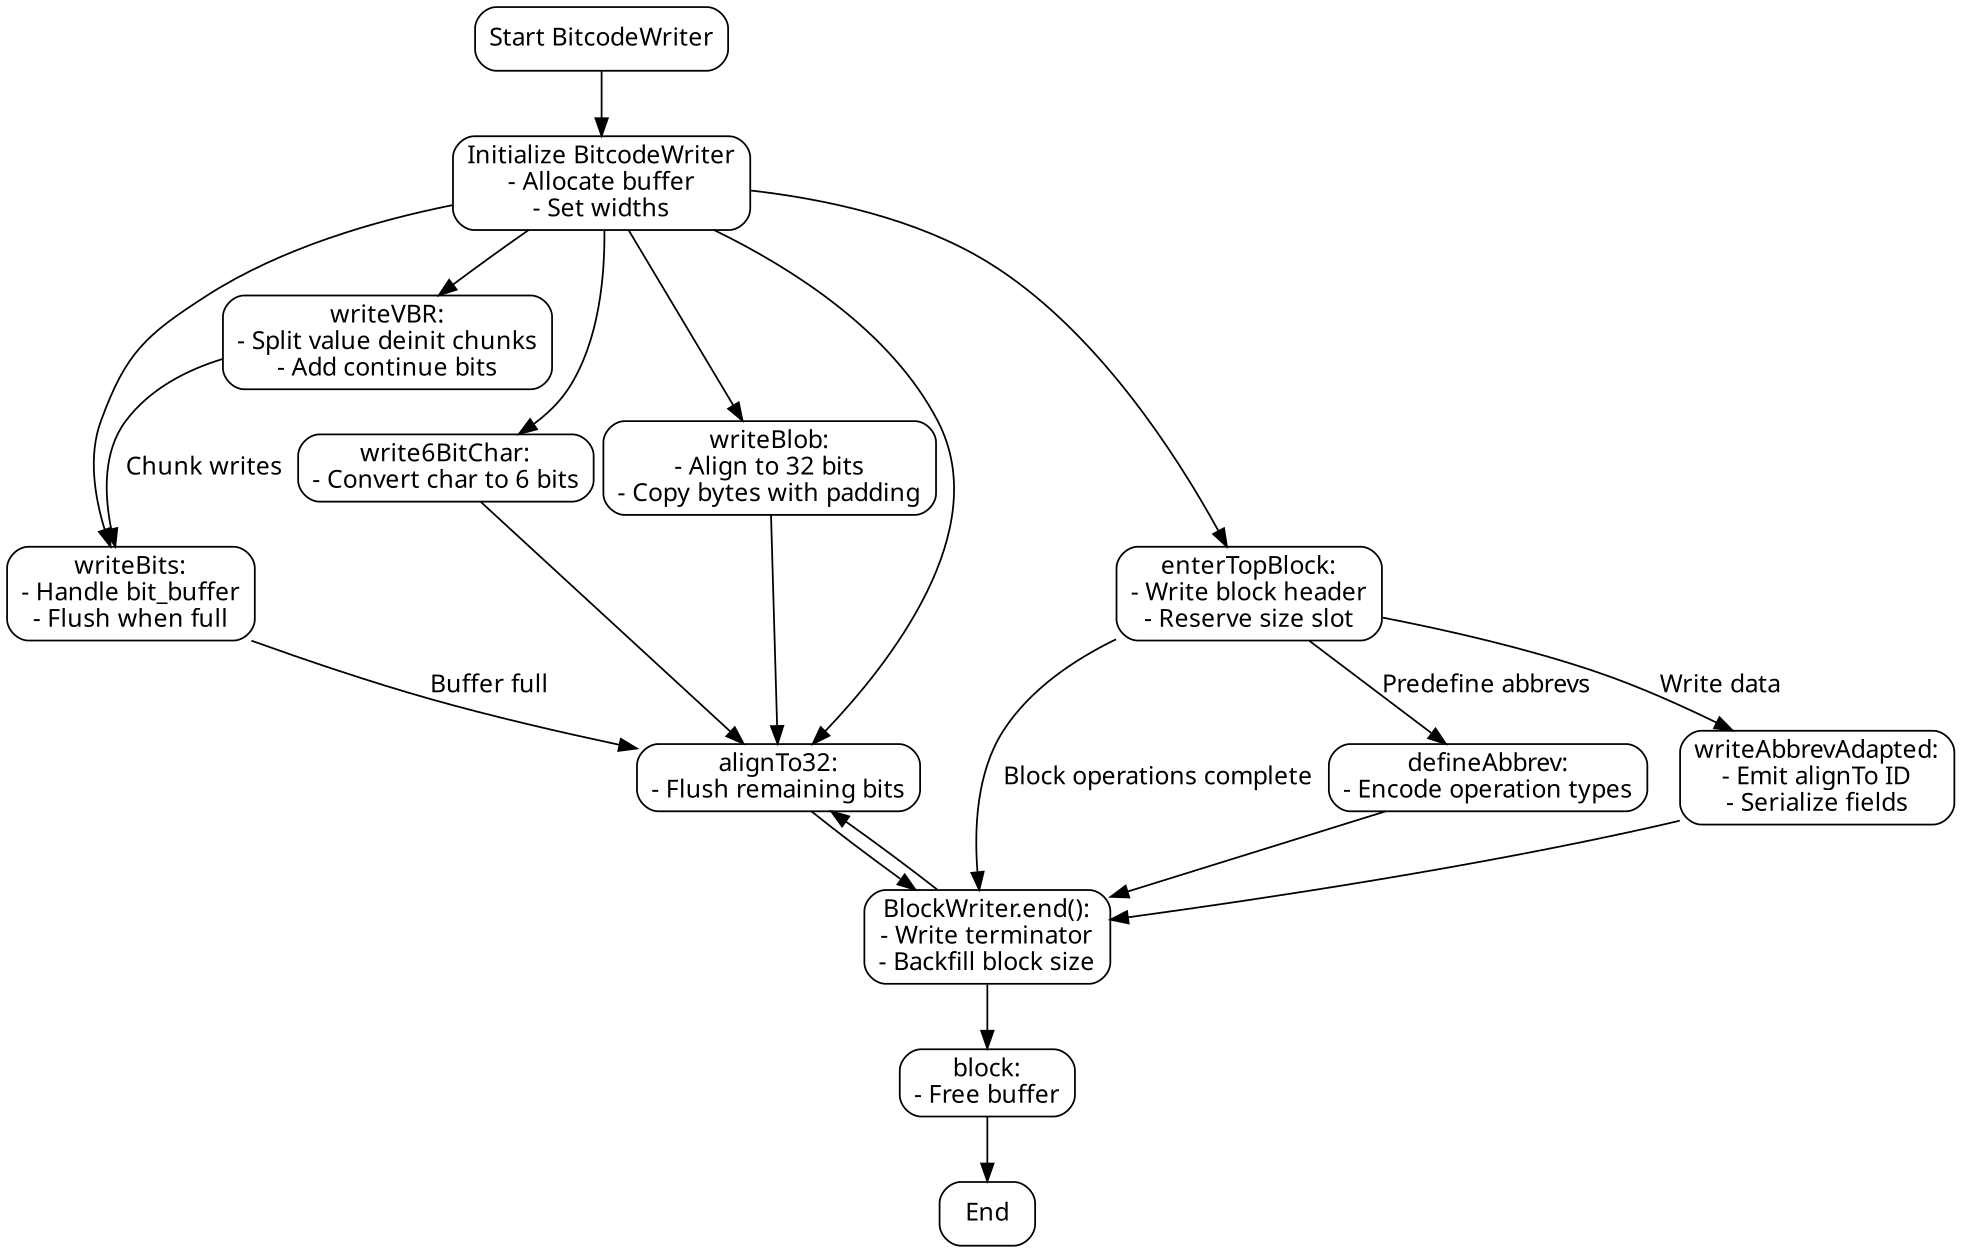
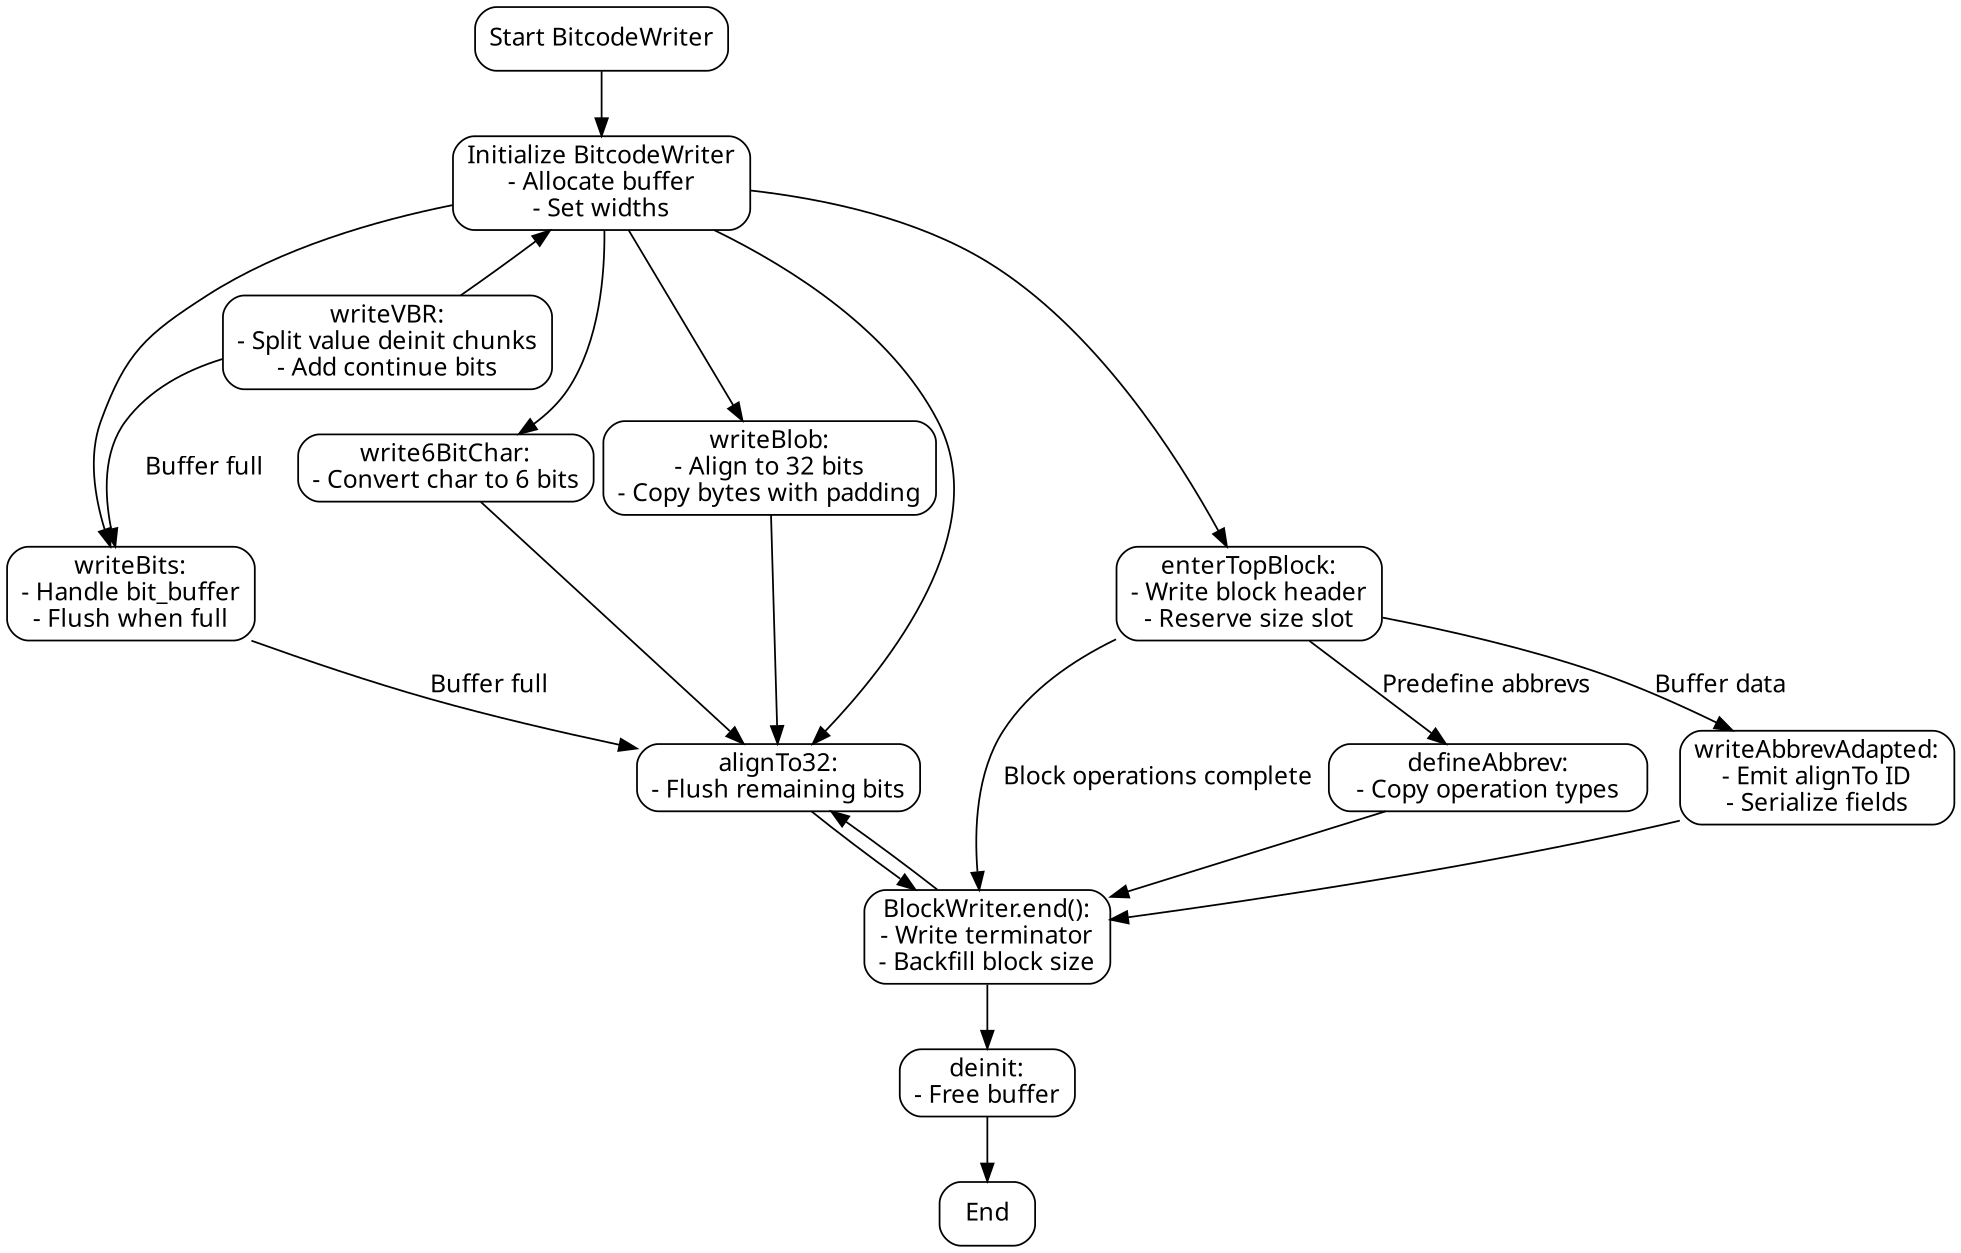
(490, 257) -> (498, 269)
(204, 468) -> (204, 468)
(1721, 686) -> (1721, 686)
(1488, 778) -> (1488, 778)
(987, 1083) -> (987, 1083)
